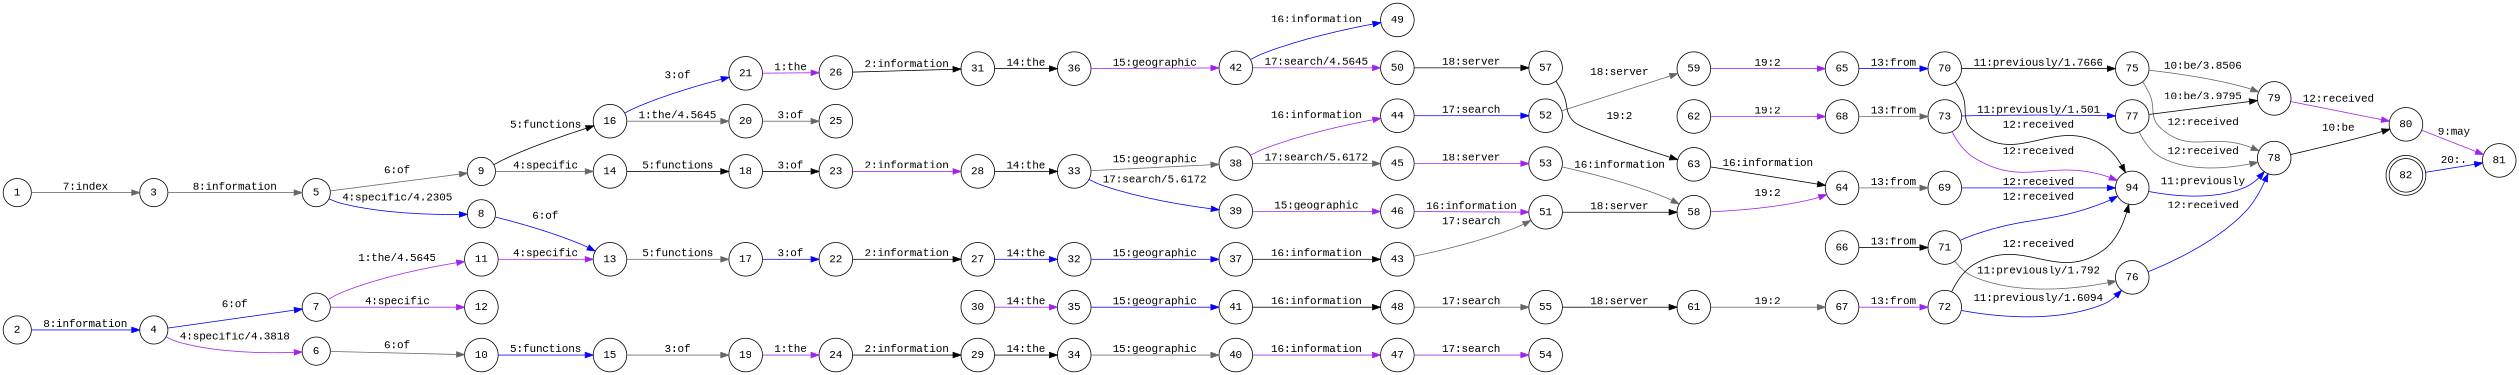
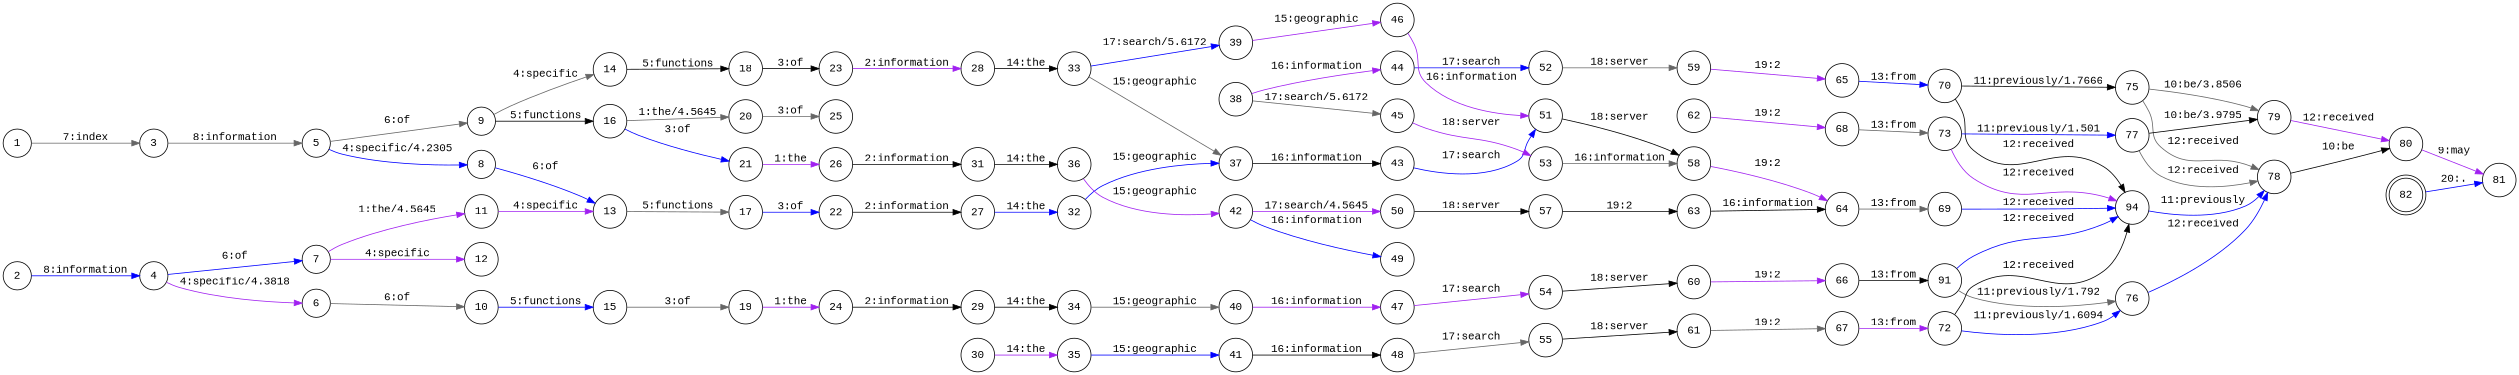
(1151, 168) -> (1152, 114)
(1470, 243) -> (1481, 173)
(1945, 248) -> (1945, 280)
none -> (1694, 282)
